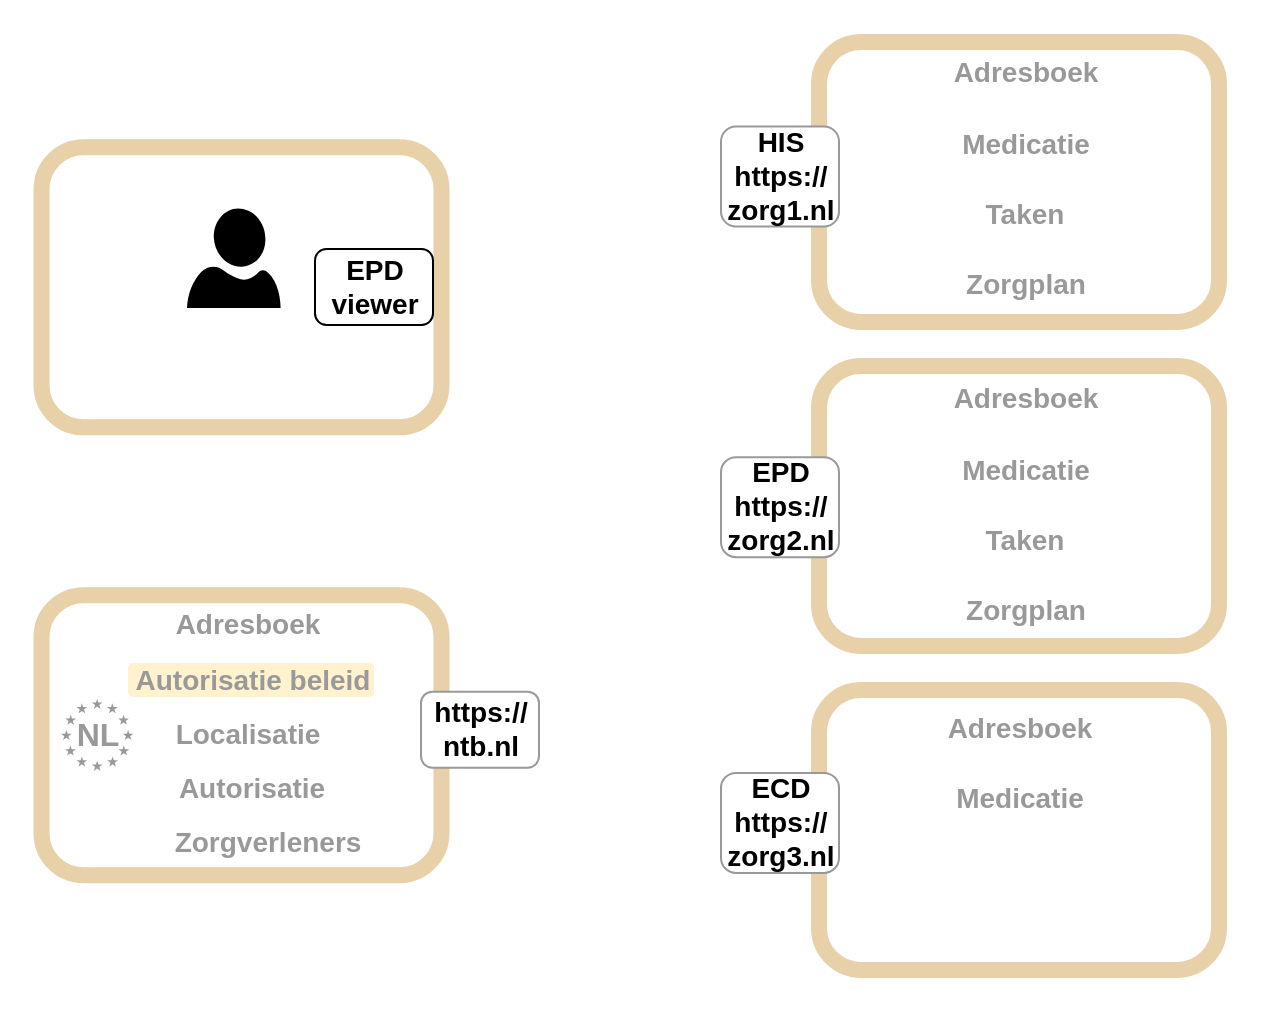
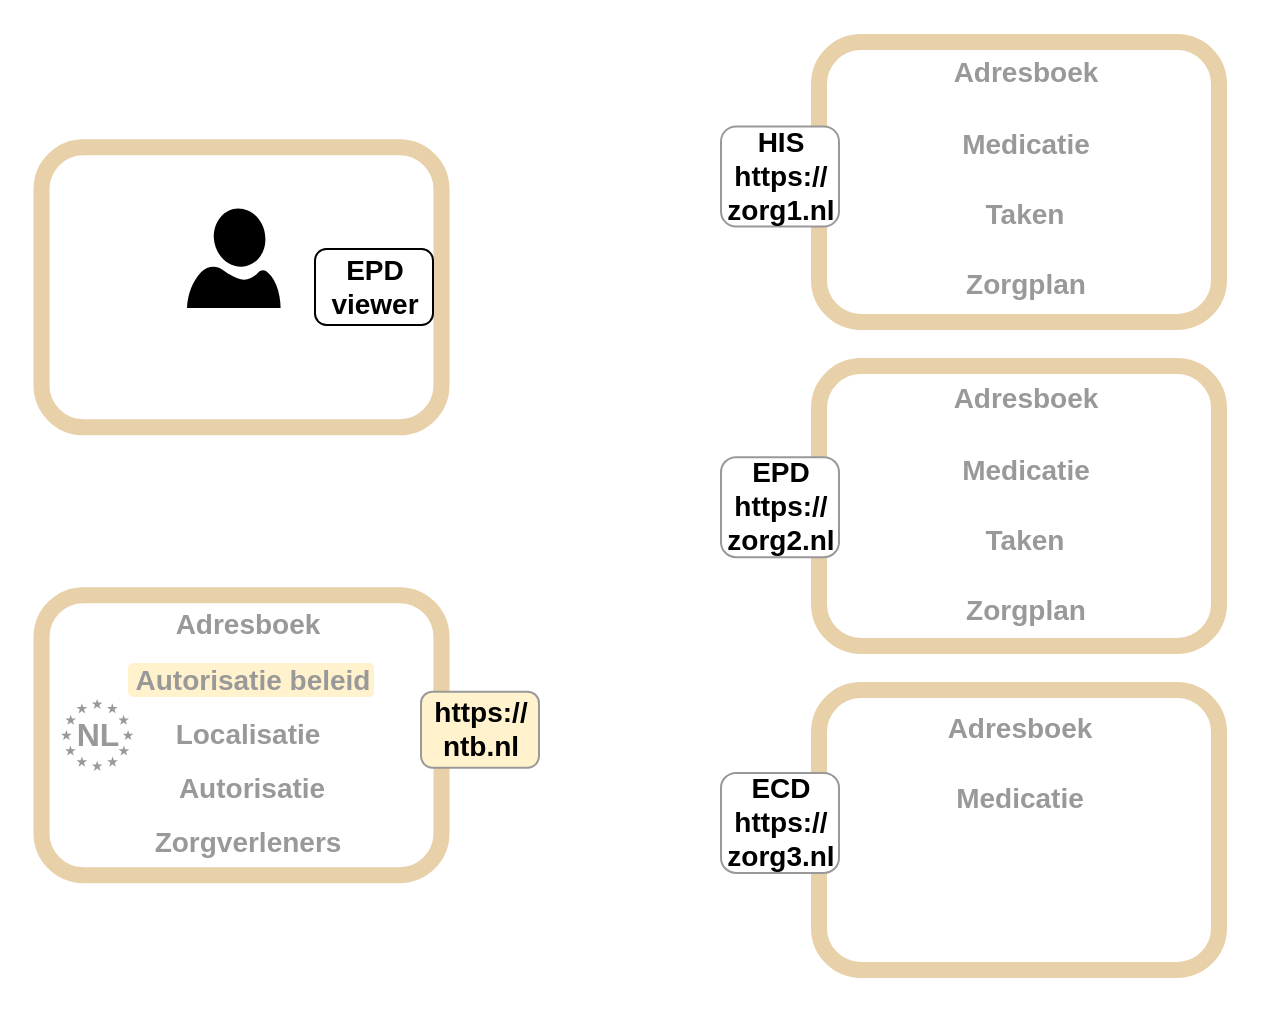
(480, 730) -> (480, 730)
(267, 842) -> (247, 842)
